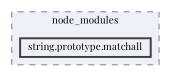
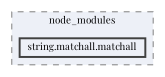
(85, 48) -> (82, 48)
